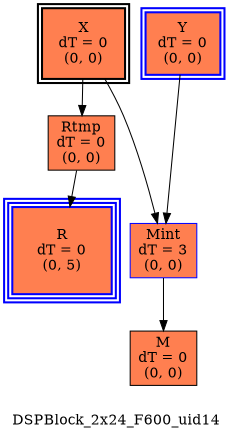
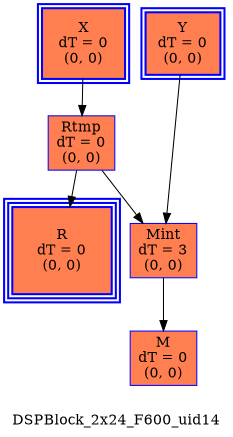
(84, 44) -> (84, 44)
(81, 143) -> (81, 143)
(134, 144) -> (119, 193)
(62, 251) -> (62, 251)
(163, 358) -> (163, 358)
